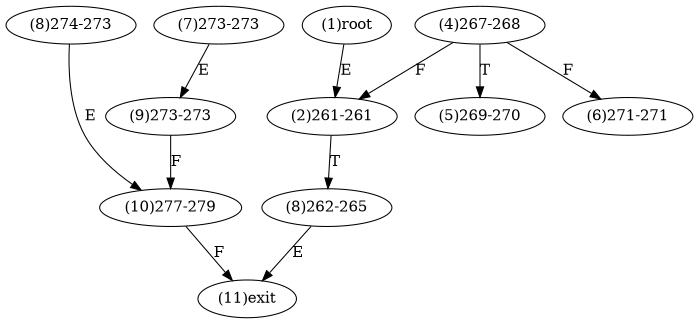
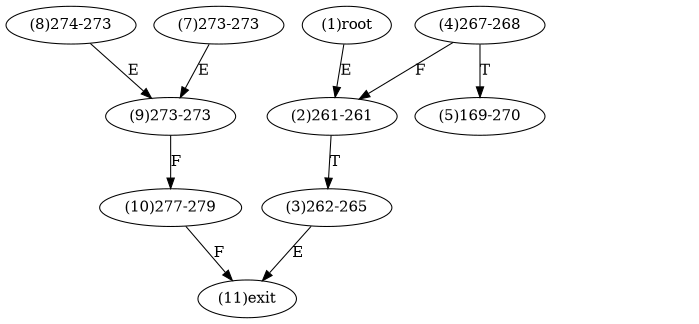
(480, 116) -> (480, 116)
(628, 116) -> none
(79, 124) -> (117, 67)
(327, 208) -> (327, 208)
